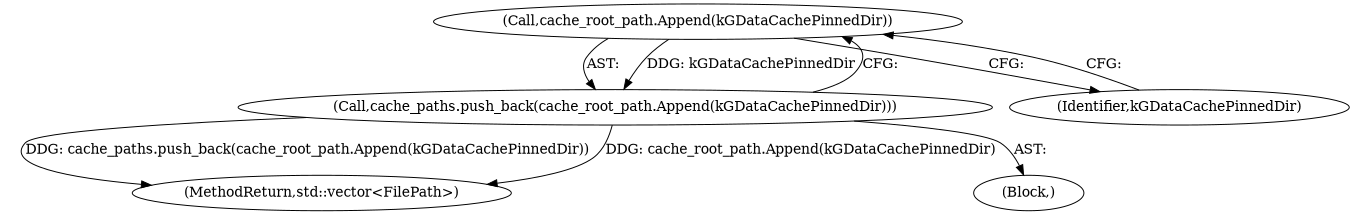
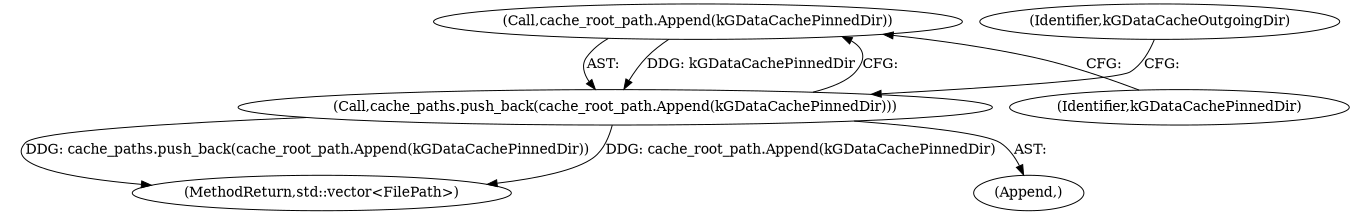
none -> (1160, 22)
(942, 63) -> none
(1029, 193) -> (1029, 193)
